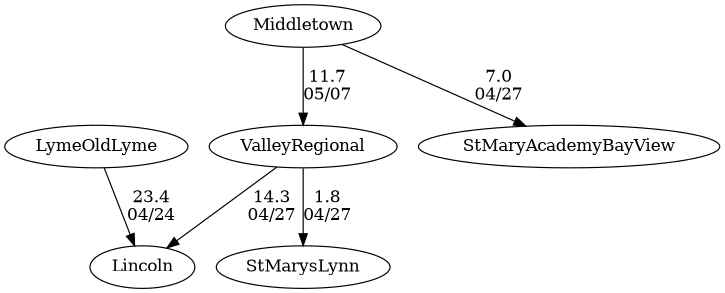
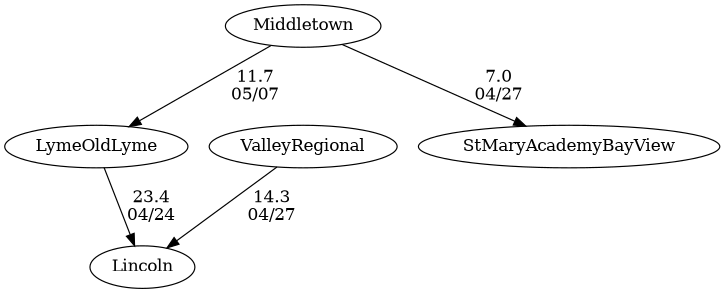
(303, 80) -> (205, 83)
(303, 267) -> none
